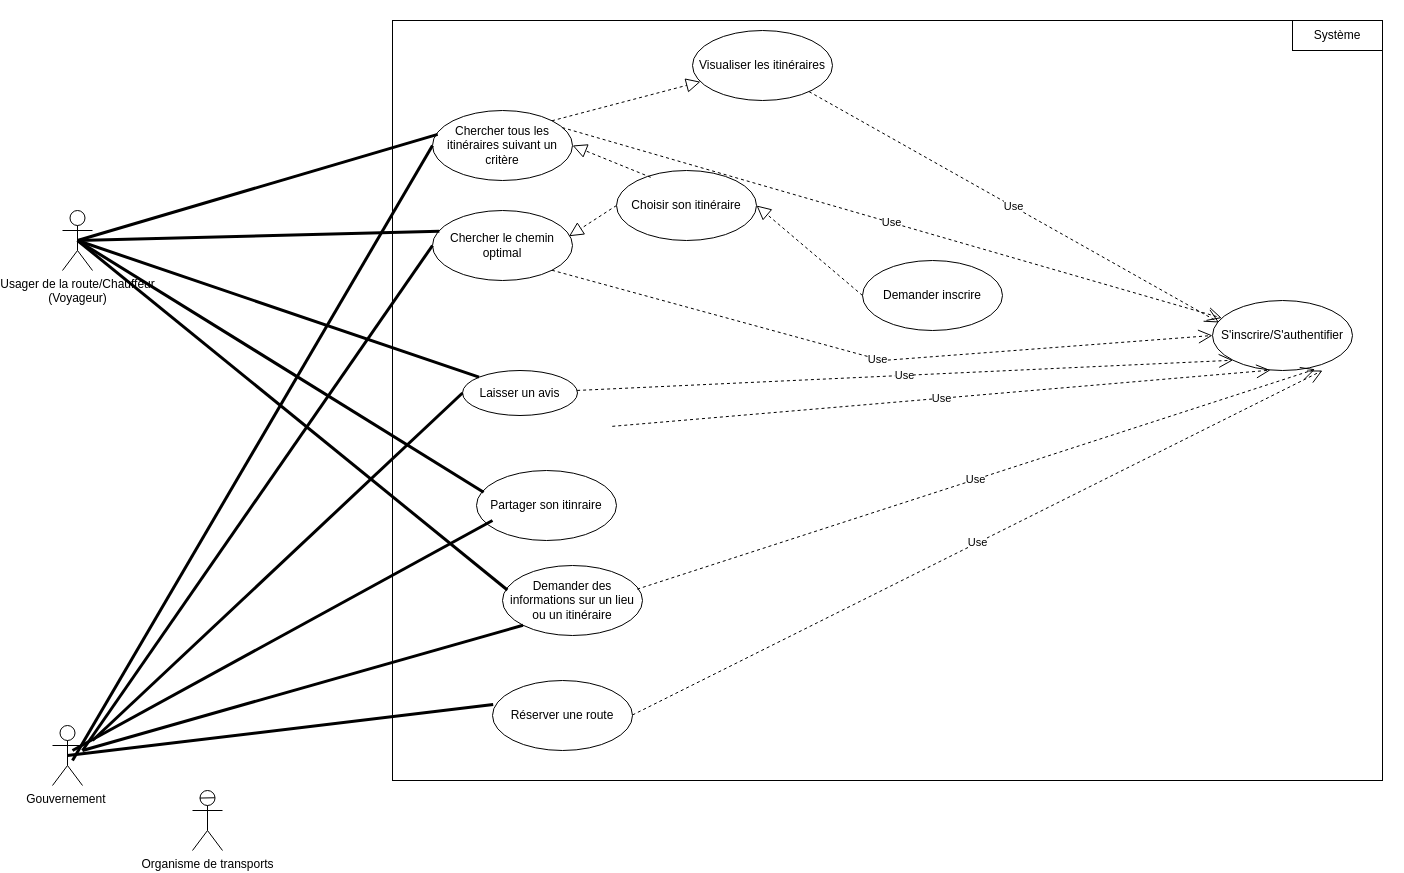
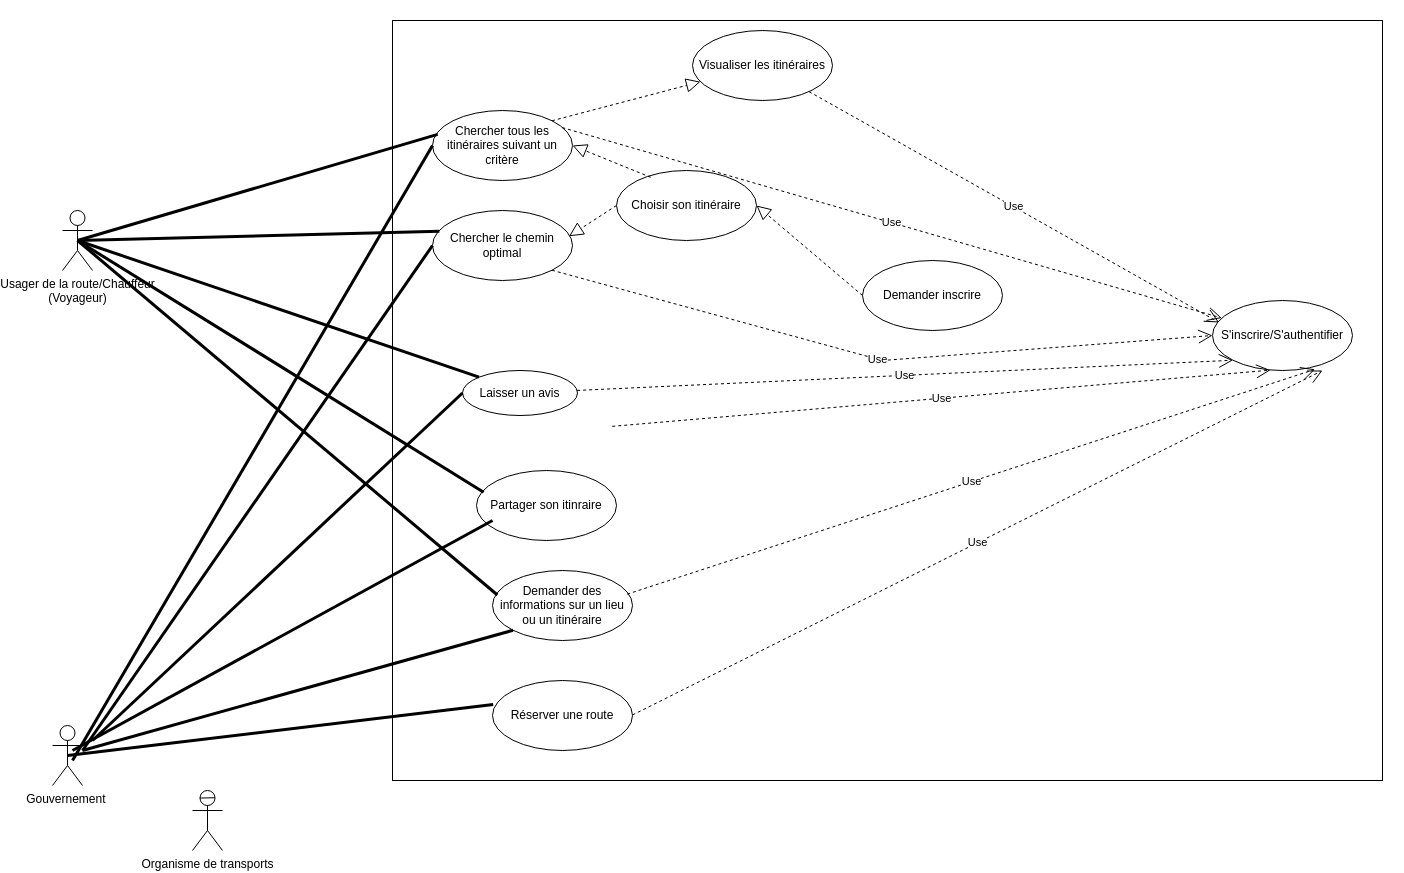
(1338, 36) -> none
(573, 601) -> (563, 606)
